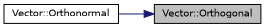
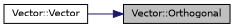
(61, 14) -> (46, 14)
